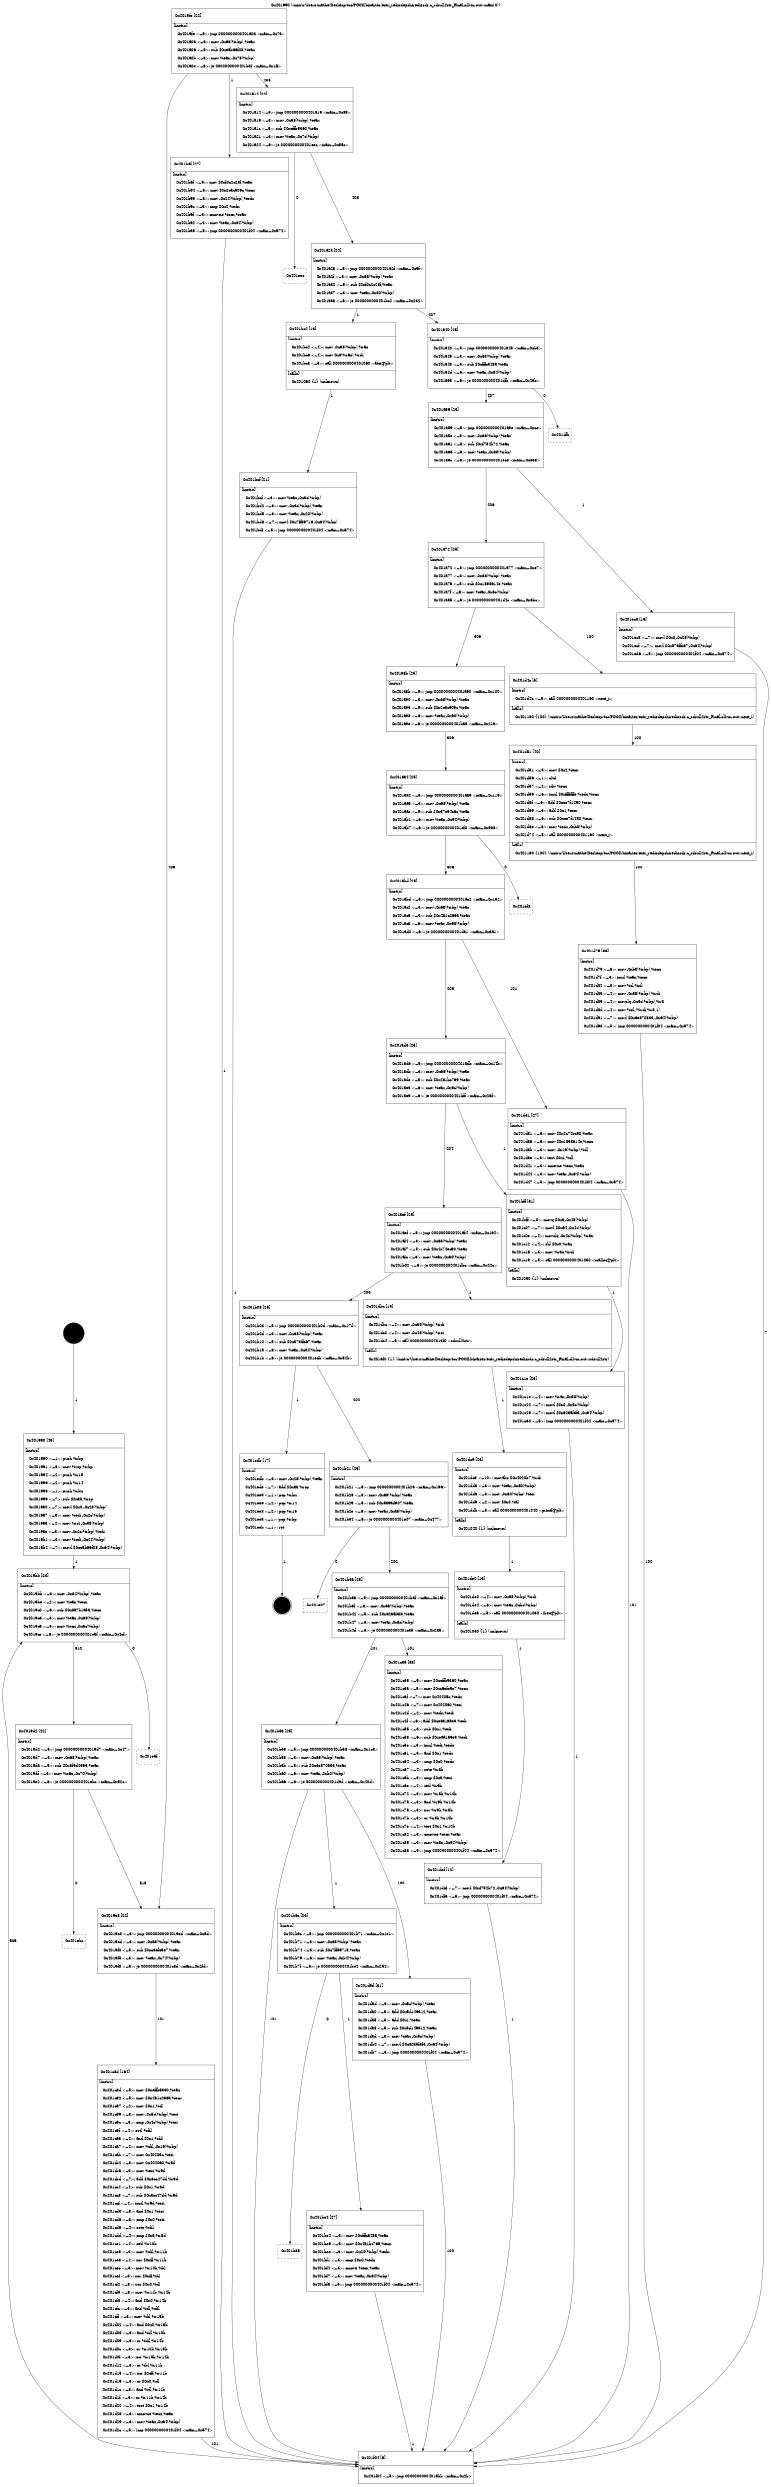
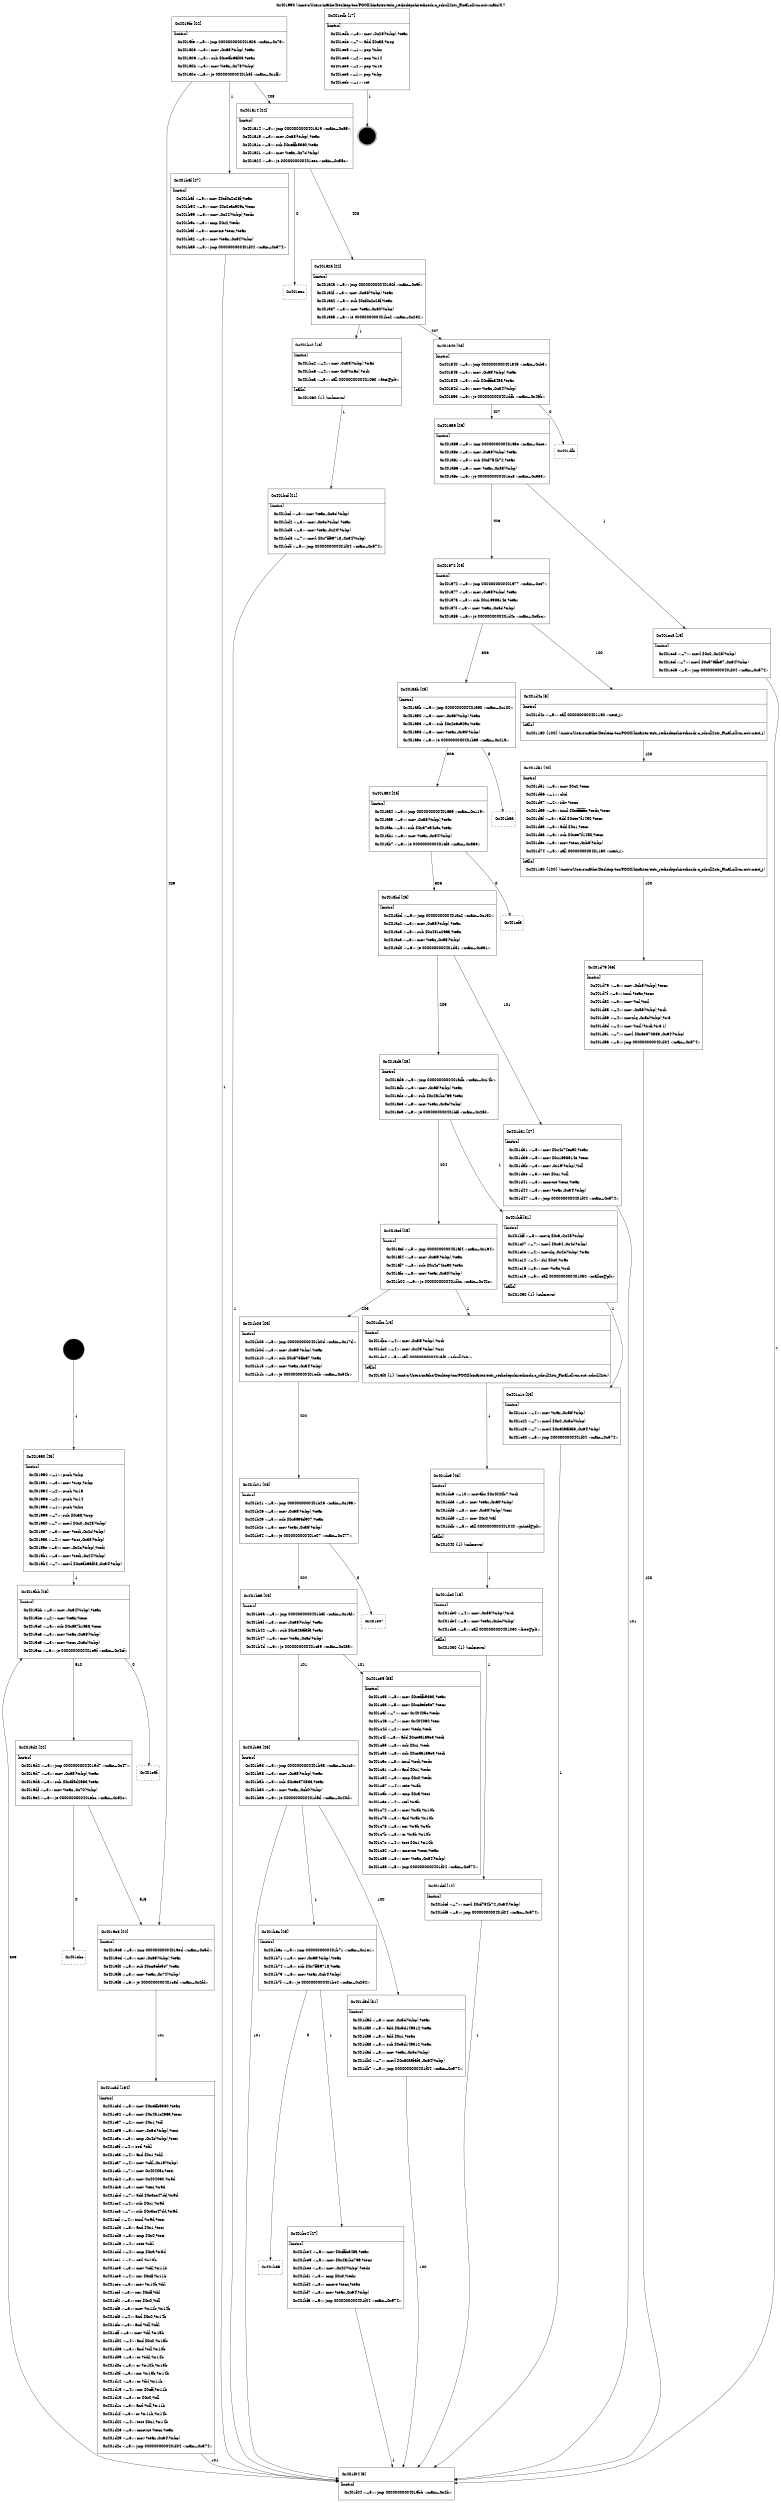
none -> (504, 819)
(291, 1408) -> none
